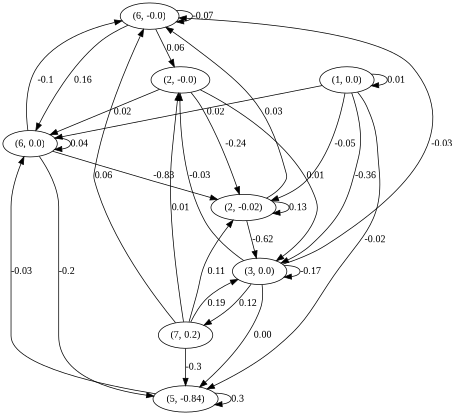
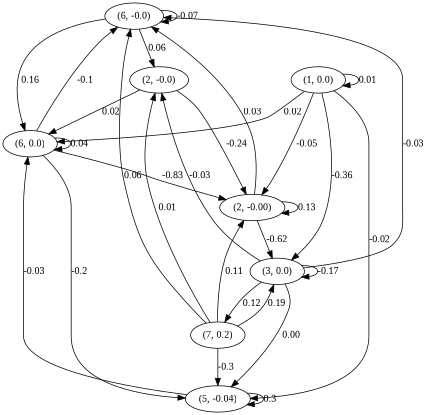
(293, 159) -> none
(244, 208) -> (252, 208)
(186, 399) -> (218, 399)
